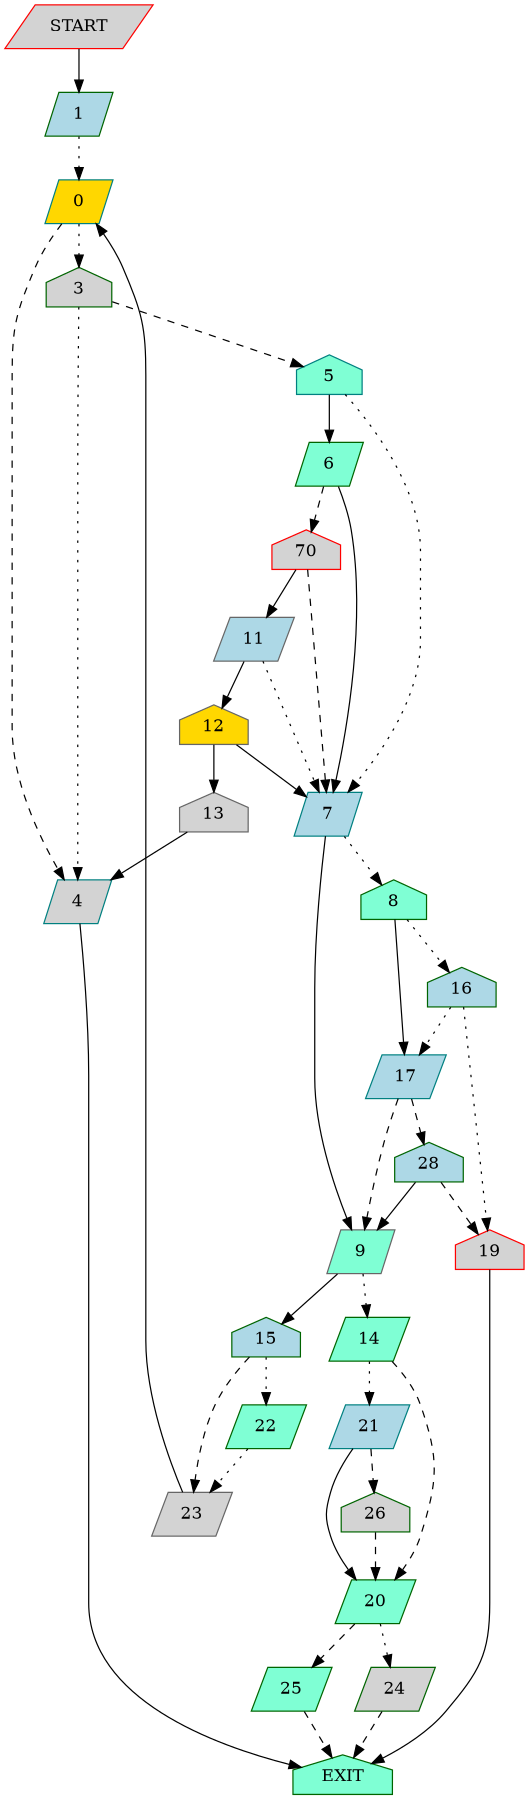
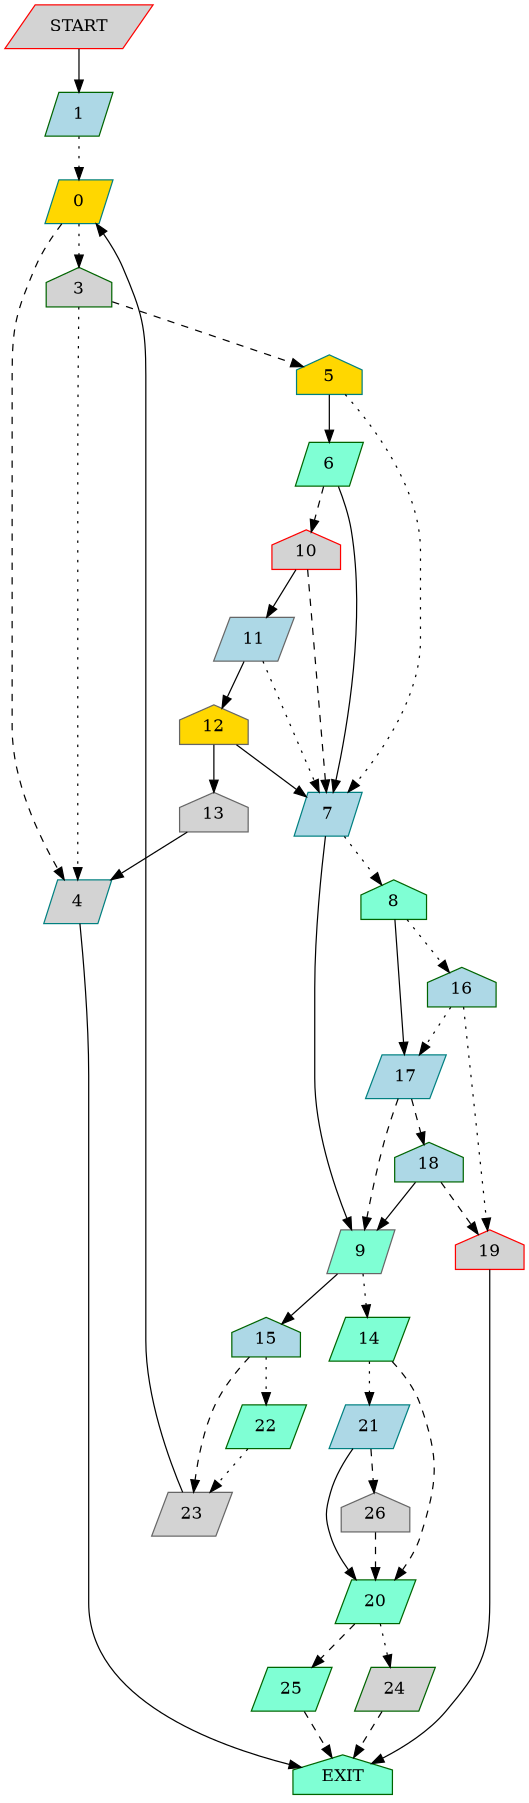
(329, 377) -> (329, 377)
(306, 552) -> (306, 552)
(429, 1164) -> (429, 1164)
(376, 1514) -> (376, 1514)
